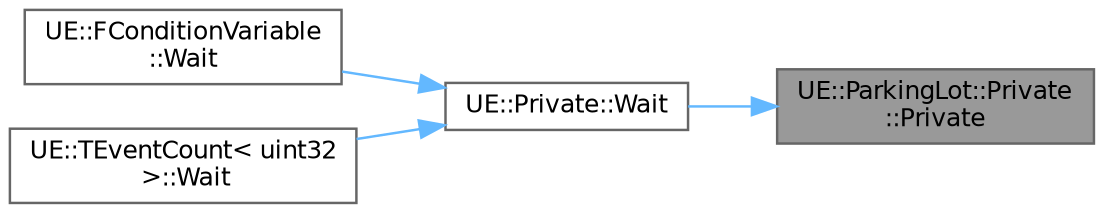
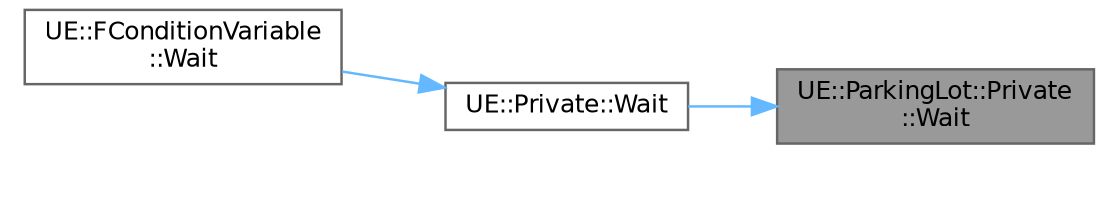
(936, 106) -> (936, 106)
(183, 166) -> none
